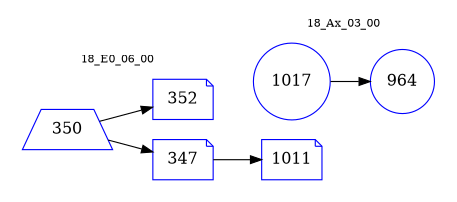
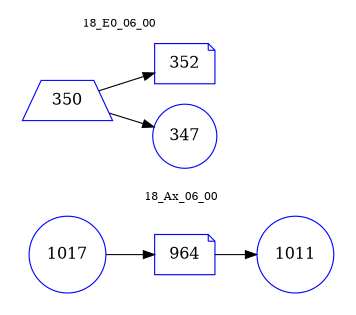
(344, 24) -> (181, 197)
(402, 82) -> (185, 255)
(183, 160) -> (185, 136)
(232, 160) -> (230, 255)
(292, 160) -> (295, 255)
